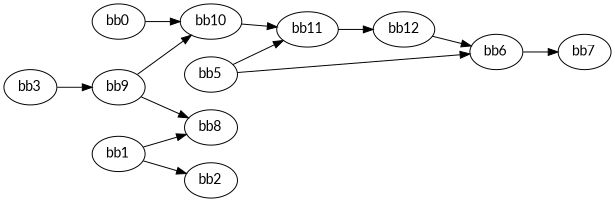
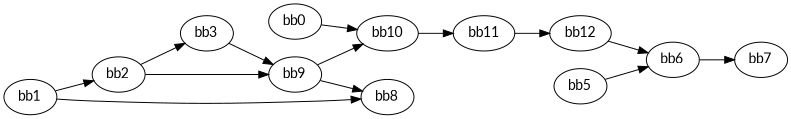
(254, 55) -> none
none -> (158, 56)
none -> (202, 75)
